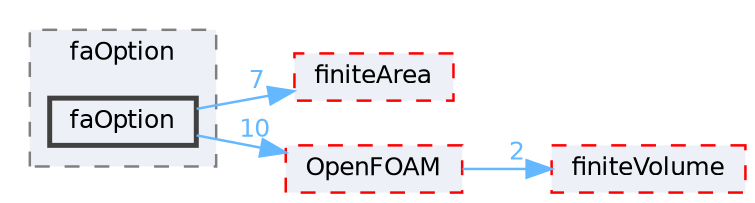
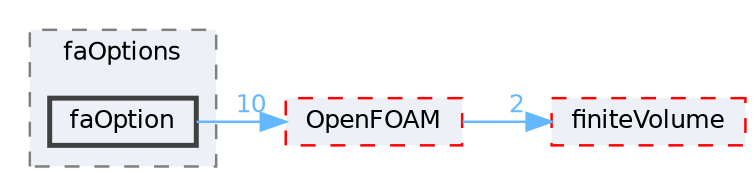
(123, 53) -> (123, 53)
(374, 77) -> none
